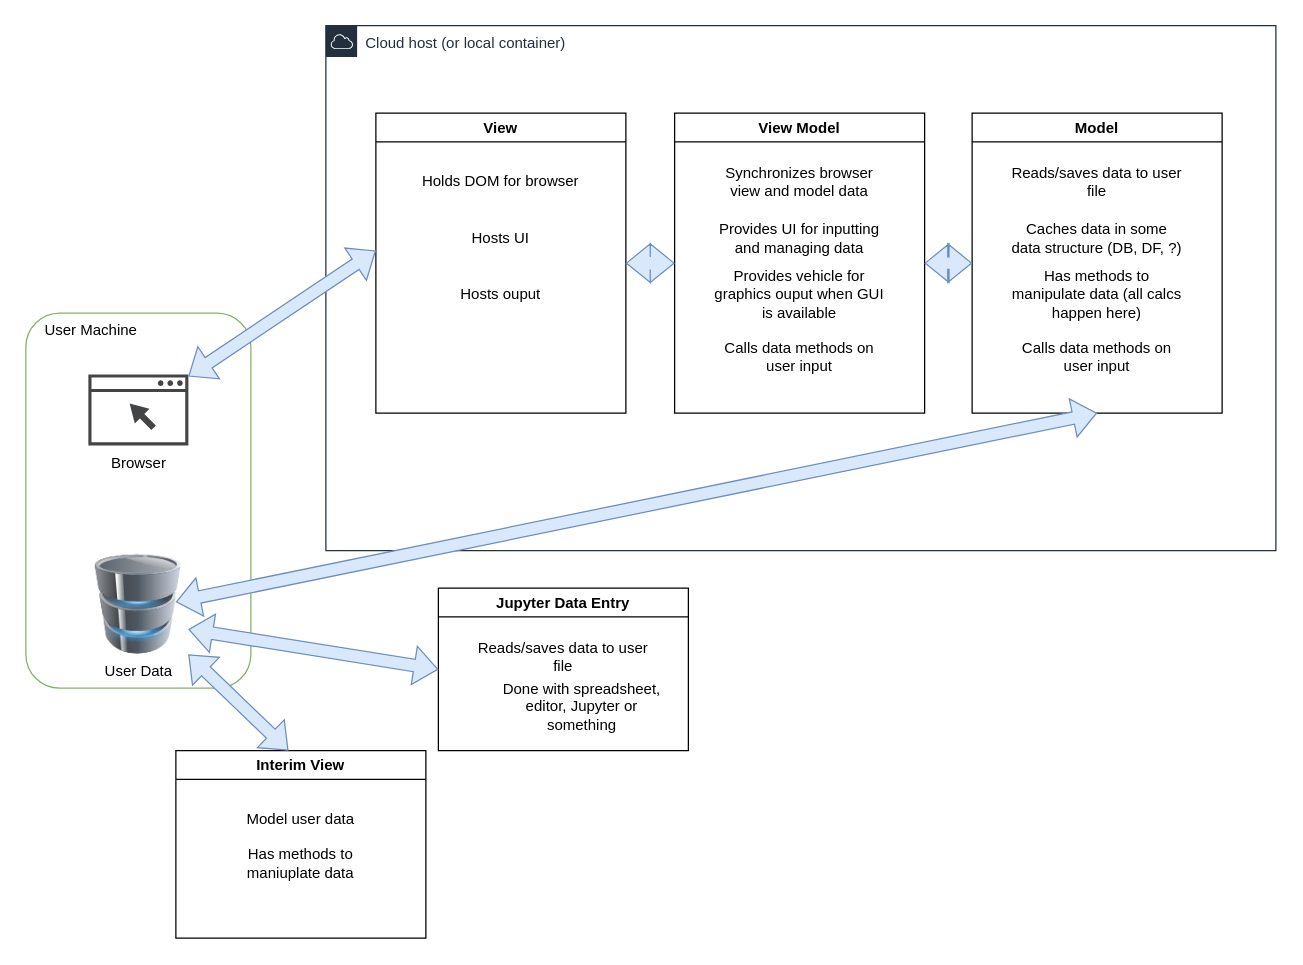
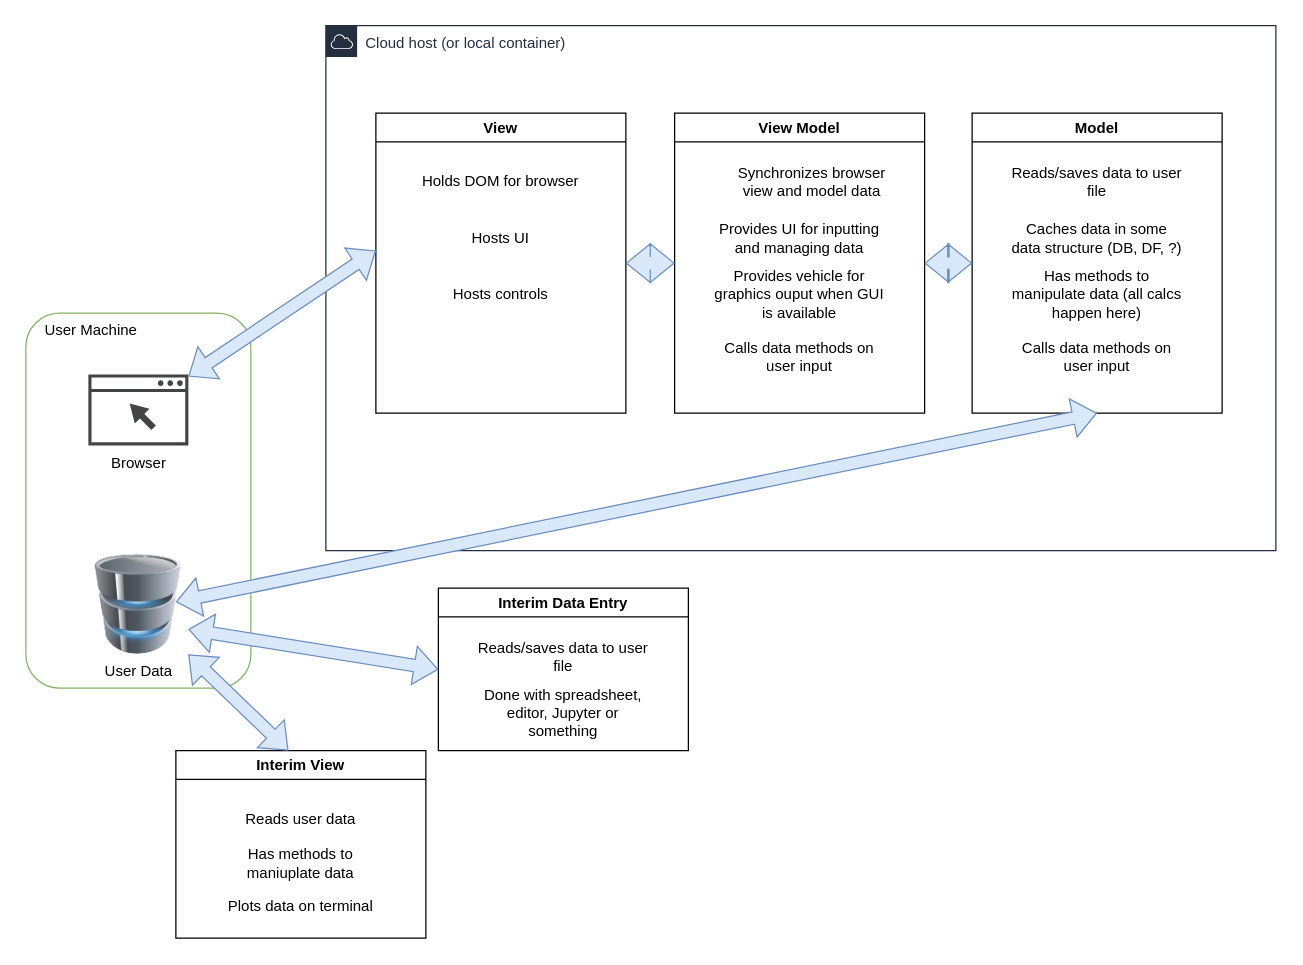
(799, 182) -> (812, 182)
(501, 294) -> (501, 294)
(563, 603) -> (563, 603)
(582, 707) -> (563, 713)
(301, 819) -> (301, 819)
none -> (301, 907)
